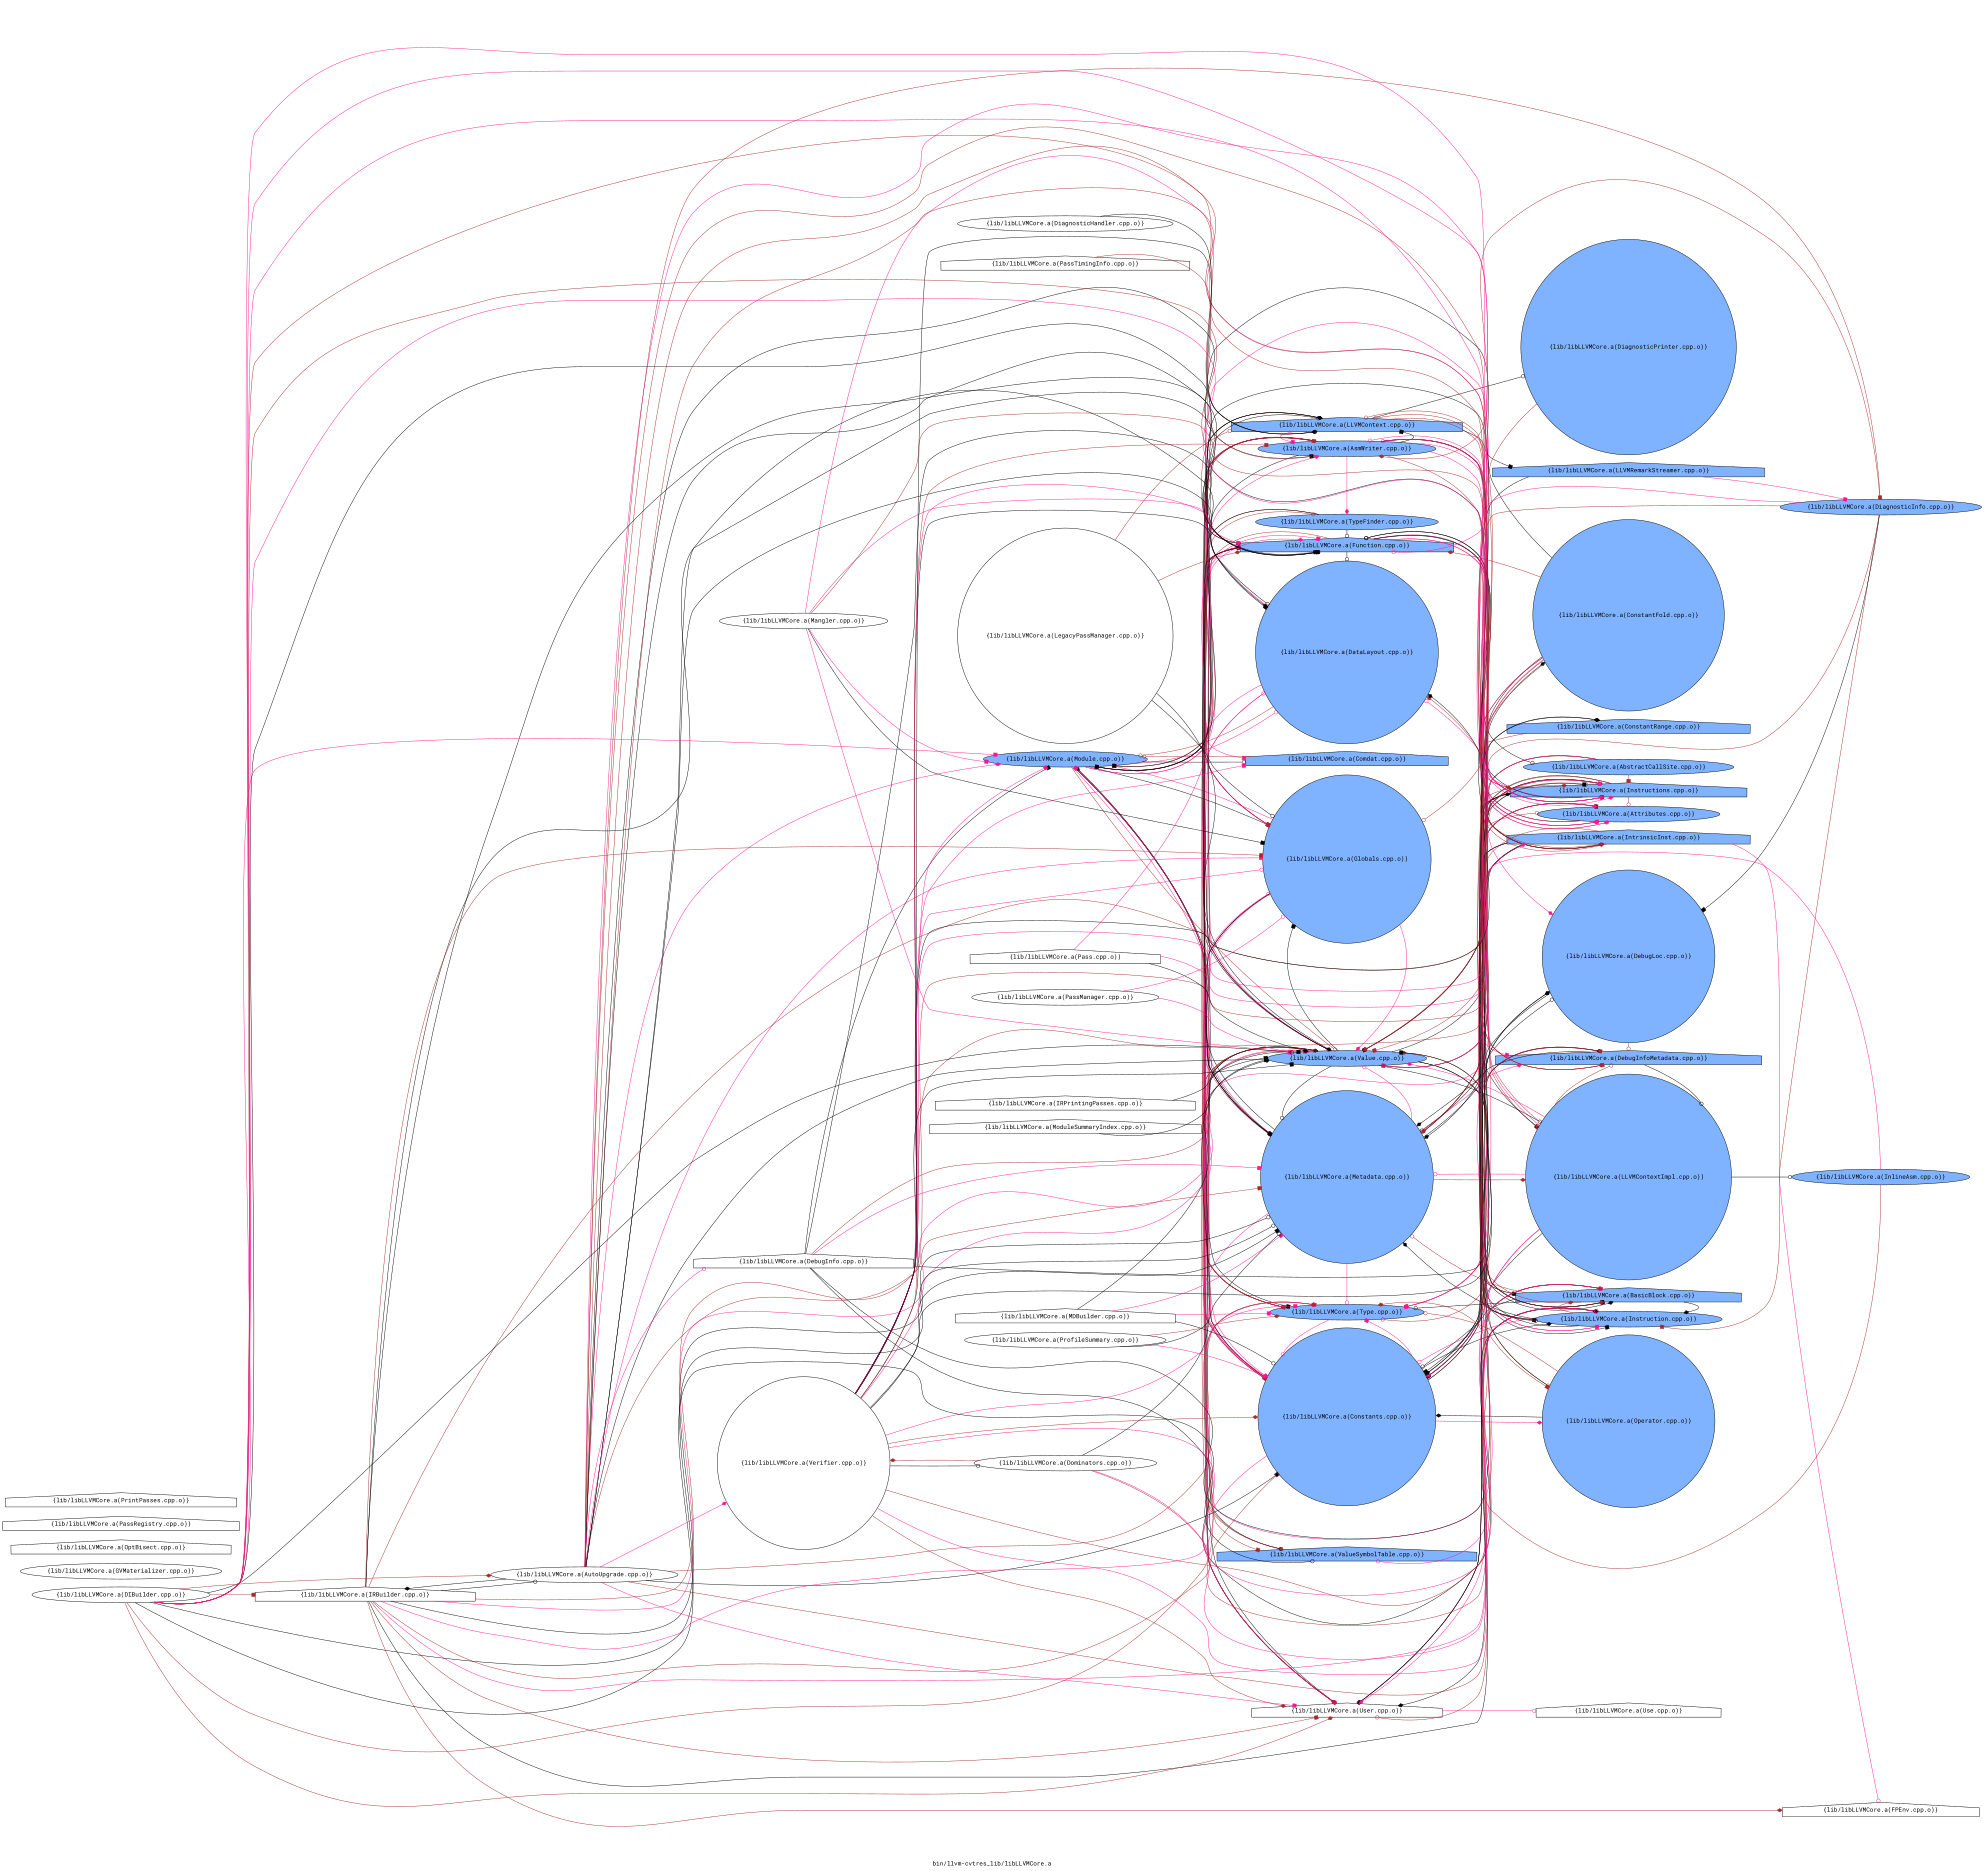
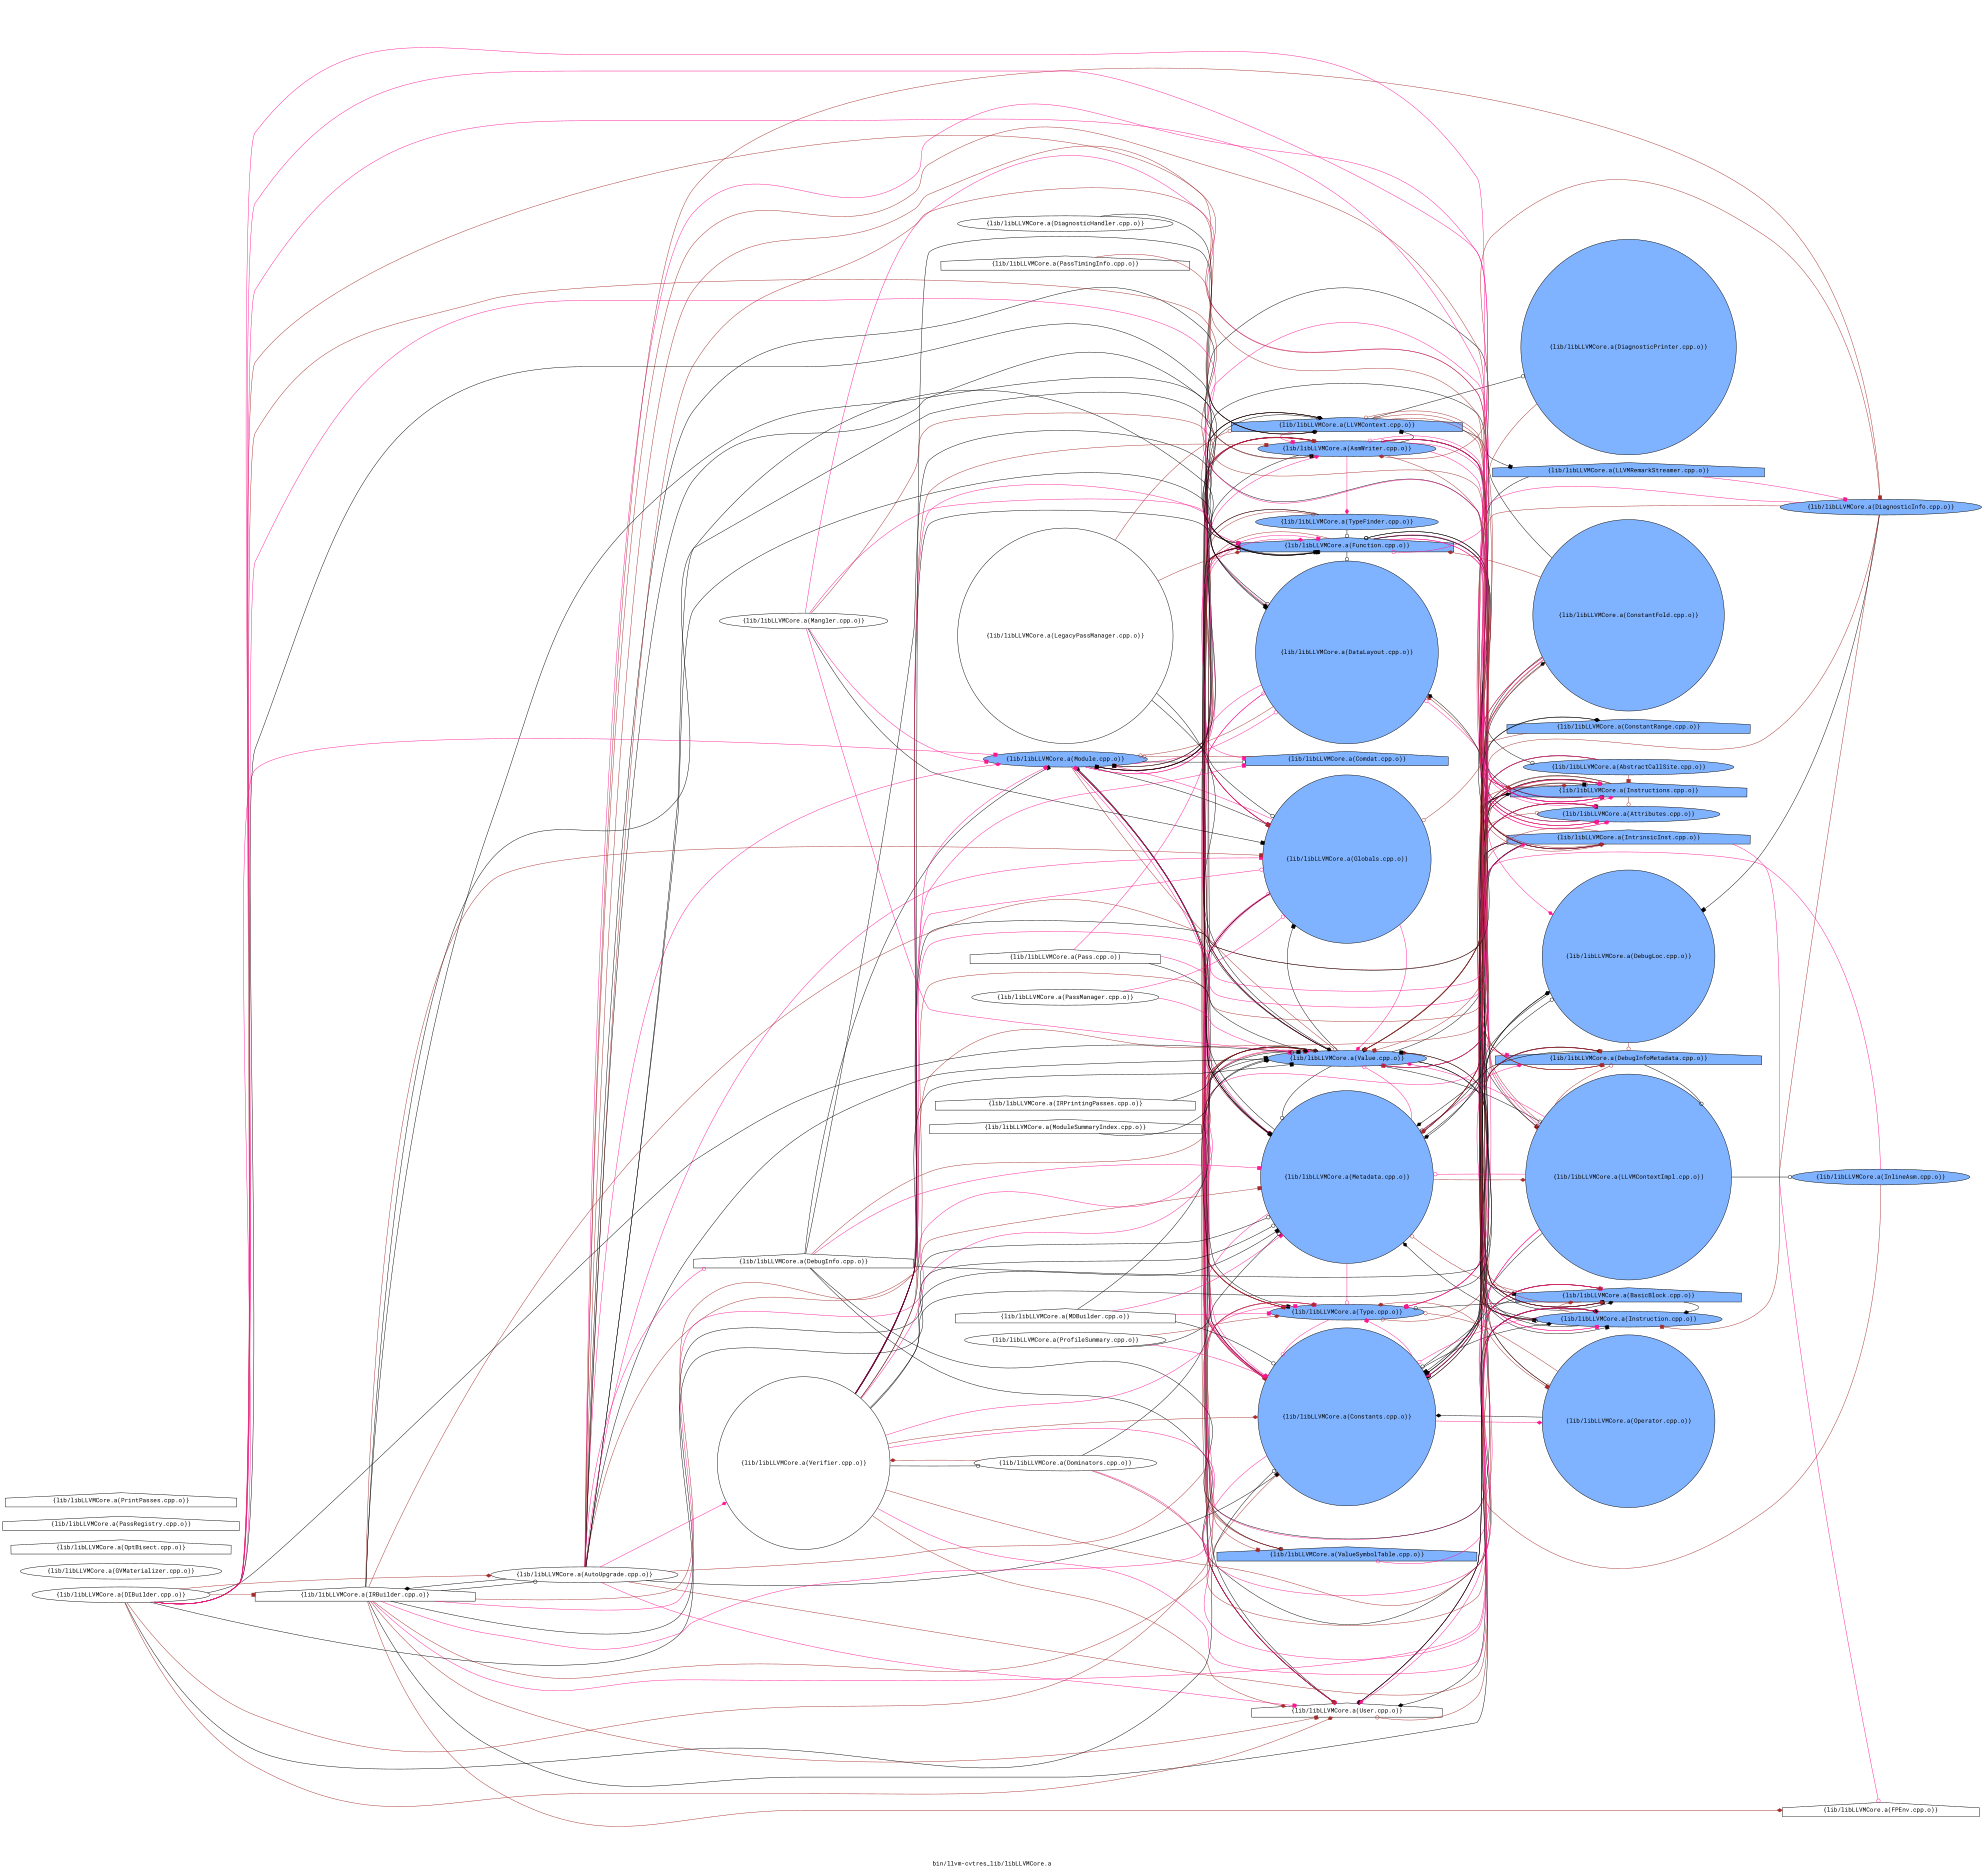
(1208, 815) -> none
(686, 1388) -> (752, 1749)
(1629, 1711) -> none
